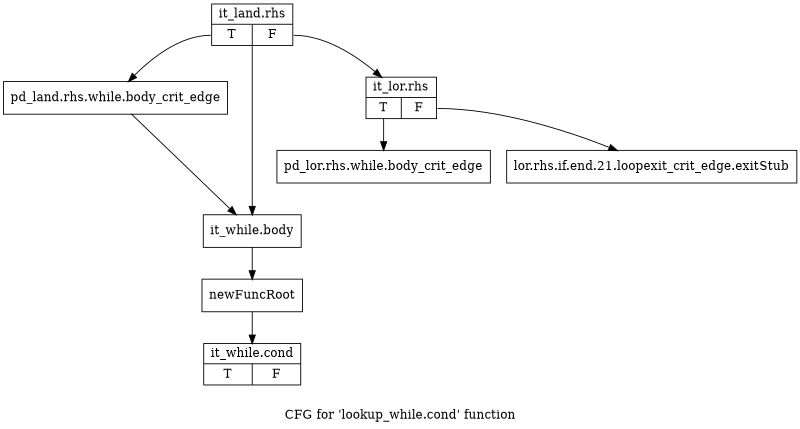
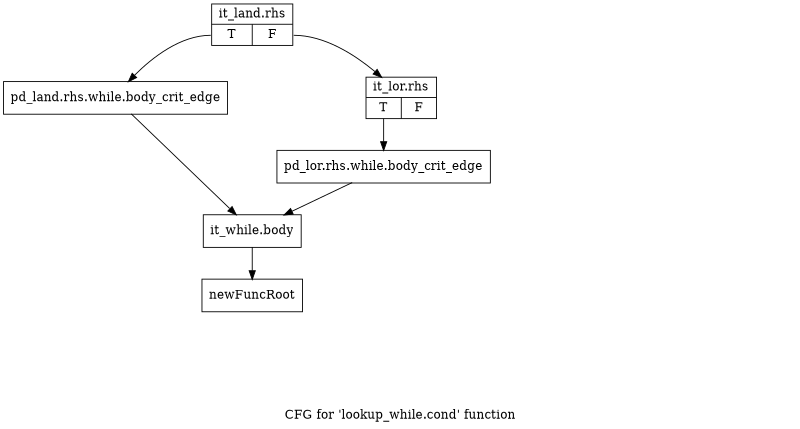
(252, 126) -> (322, 197)
(652, 167) -> none
(252, 364) -> none
